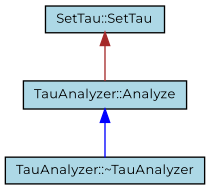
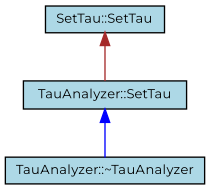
(105, 95) -> (105, 95)
